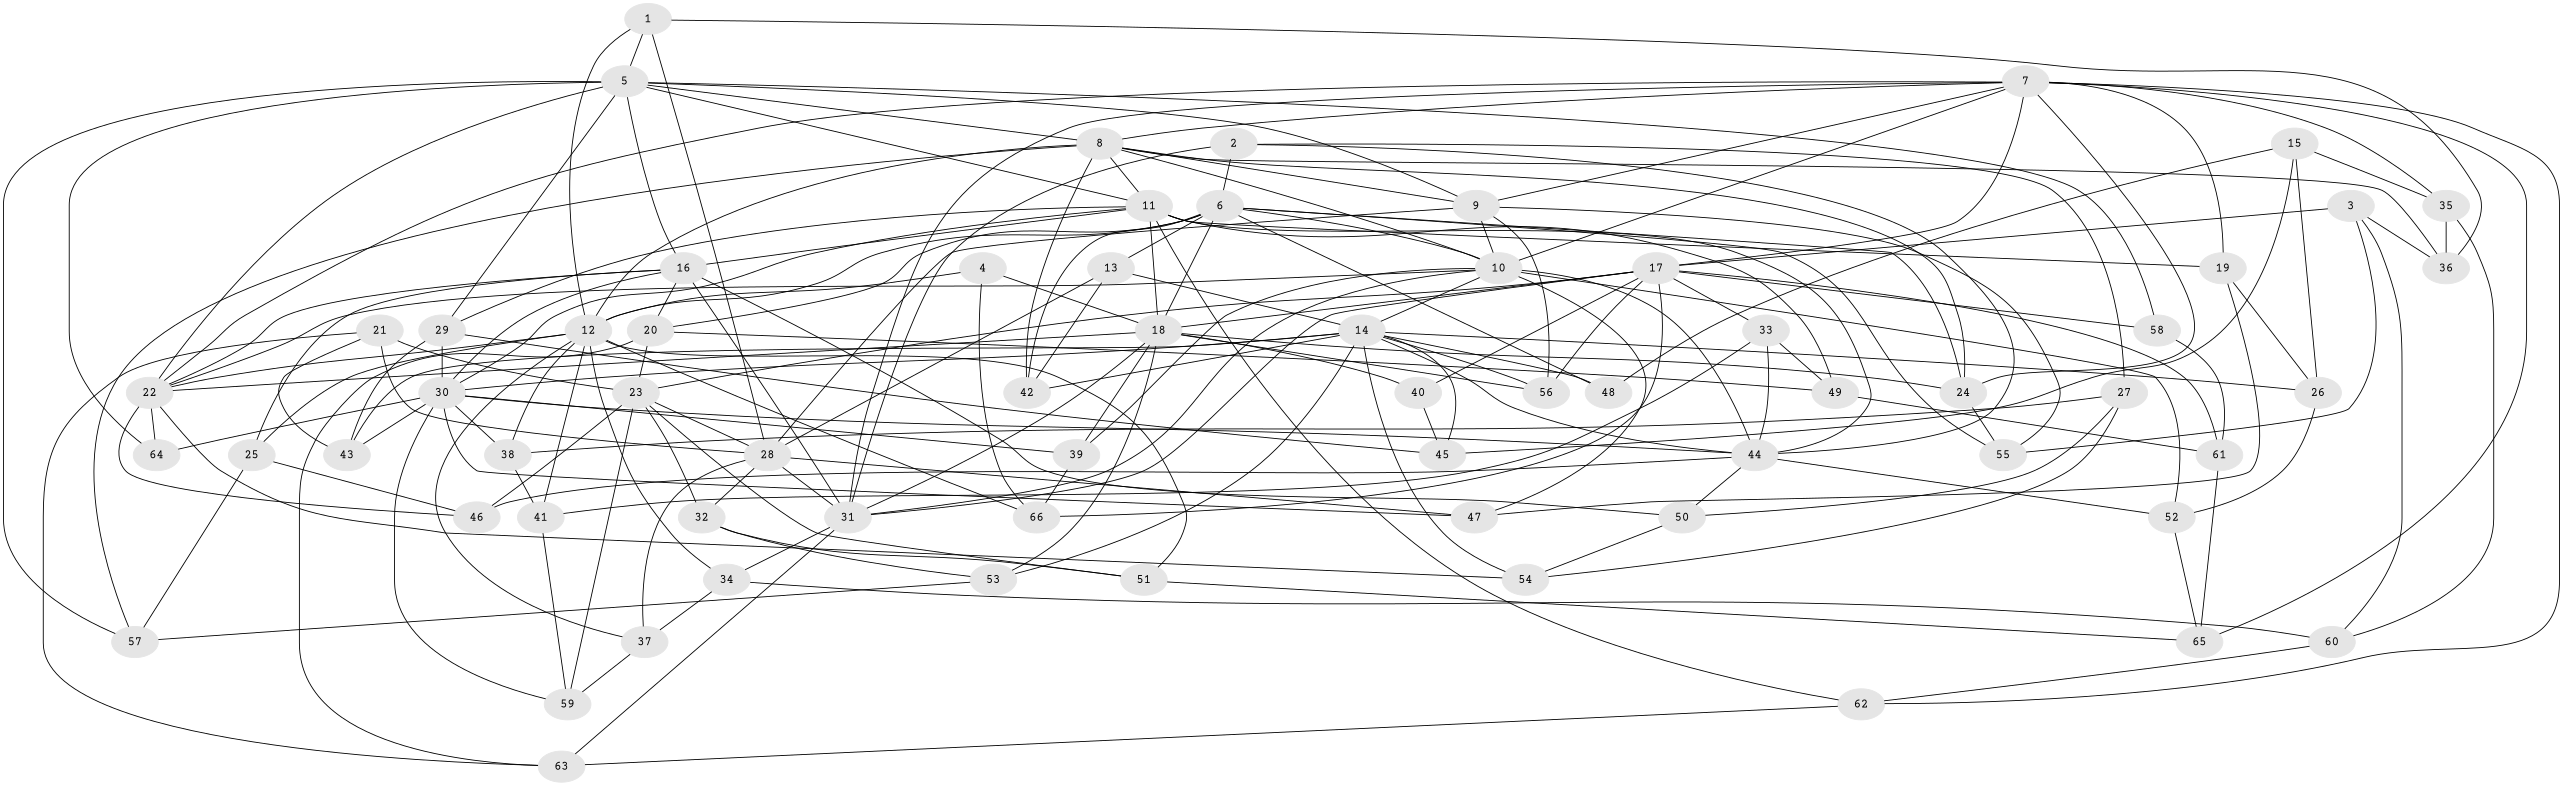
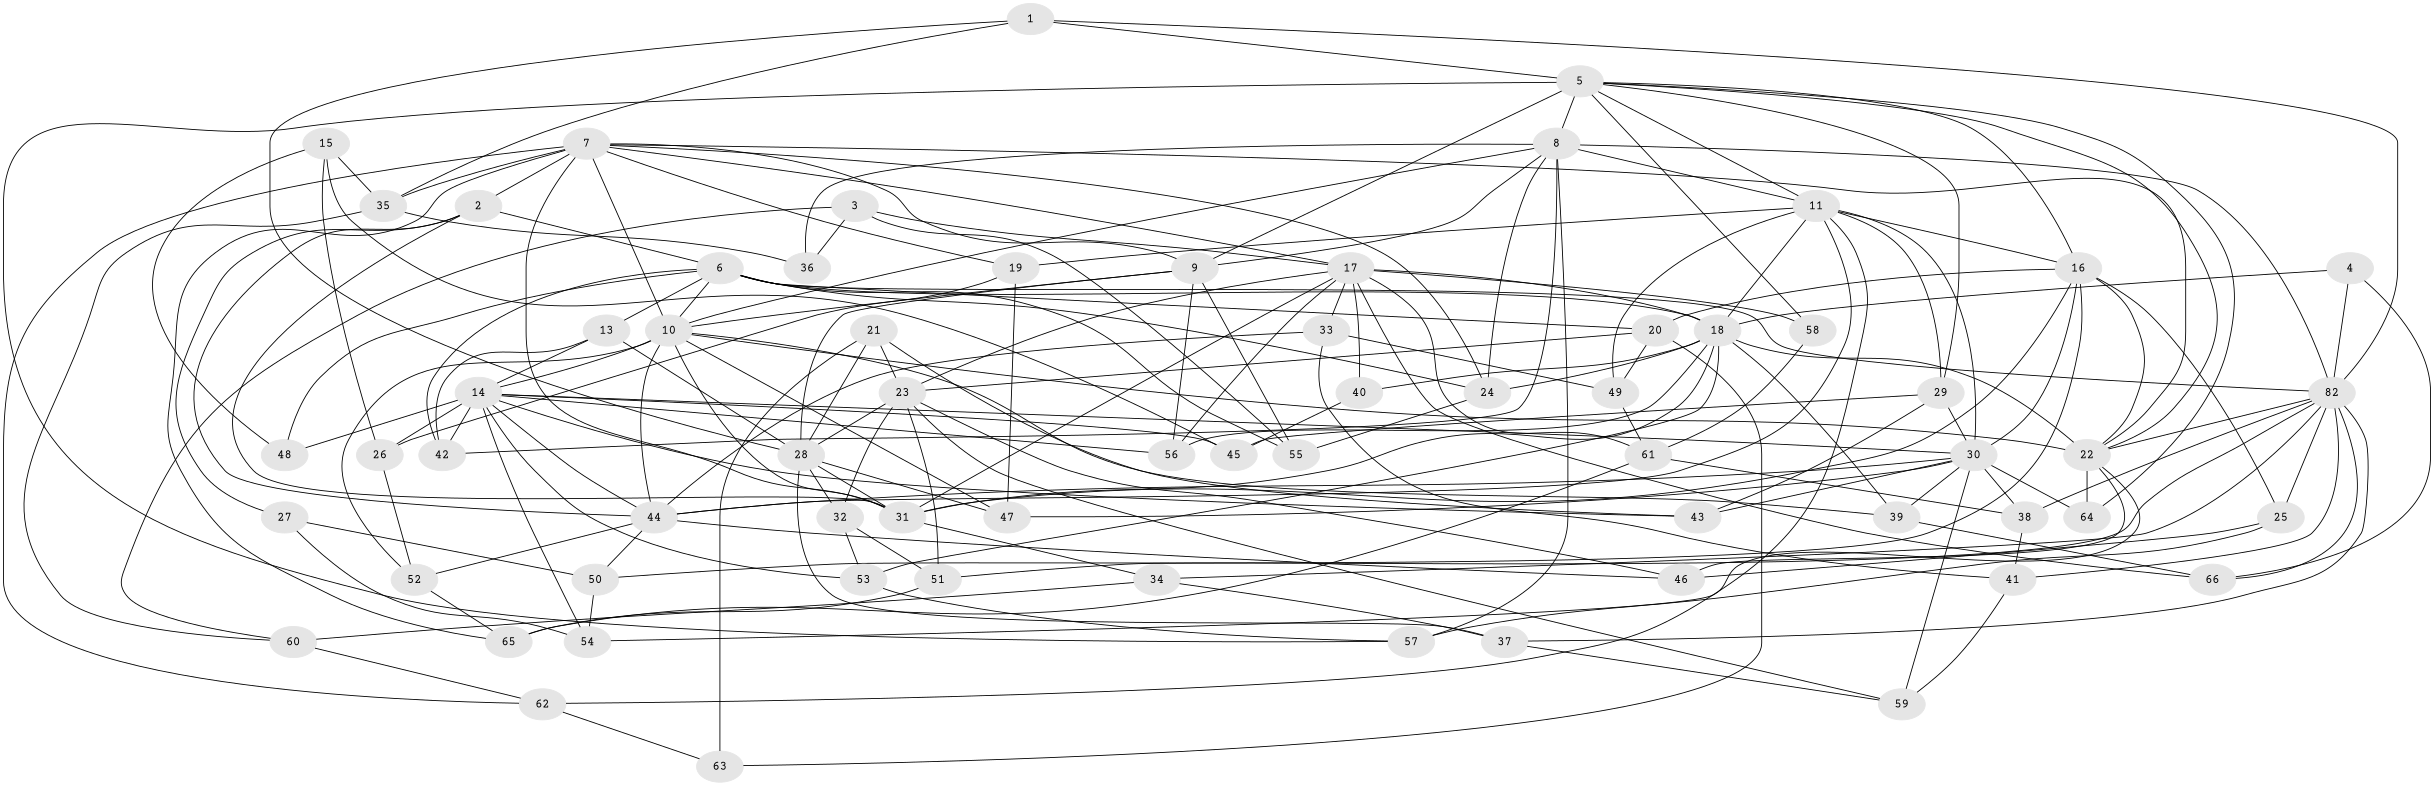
(1633, 41) -> (698, 87)
(1562, 101) -> (533, 175)
(588, 331) -> (2332, 393)
(1356, 429) -> (1853, 489)
(705, 642) -> none
